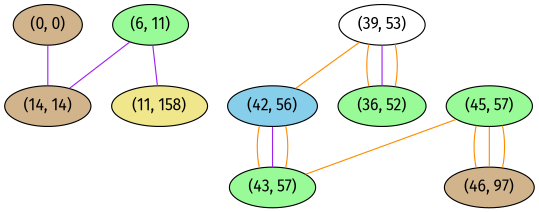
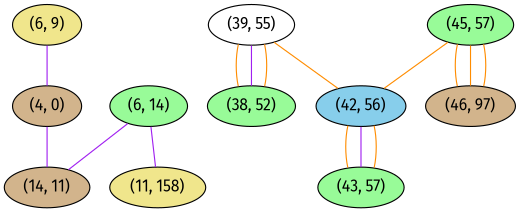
none -> (47, 25)
(48, 25) -> (47, 106)
(151, 25) -> (149, 106)
(382, 25) -> (251, 25)
(48, 106) -> (47, 187)
(382, 106) -> (251, 106)
(381, 147) -> (416, 65)
